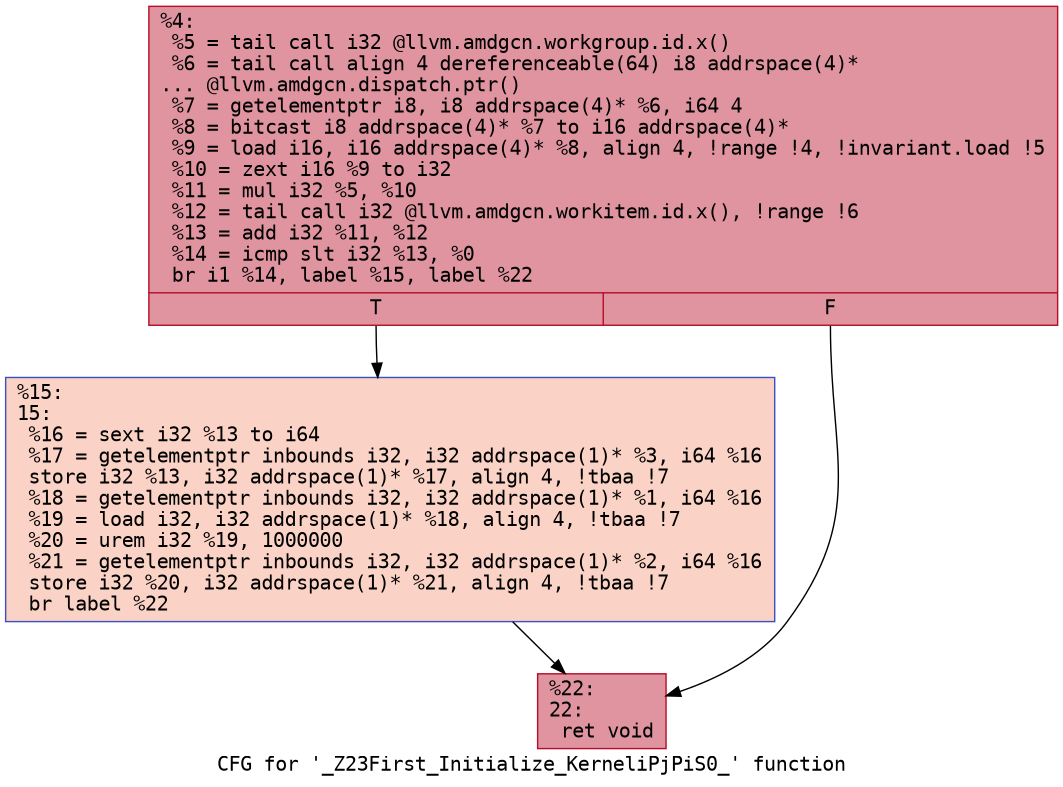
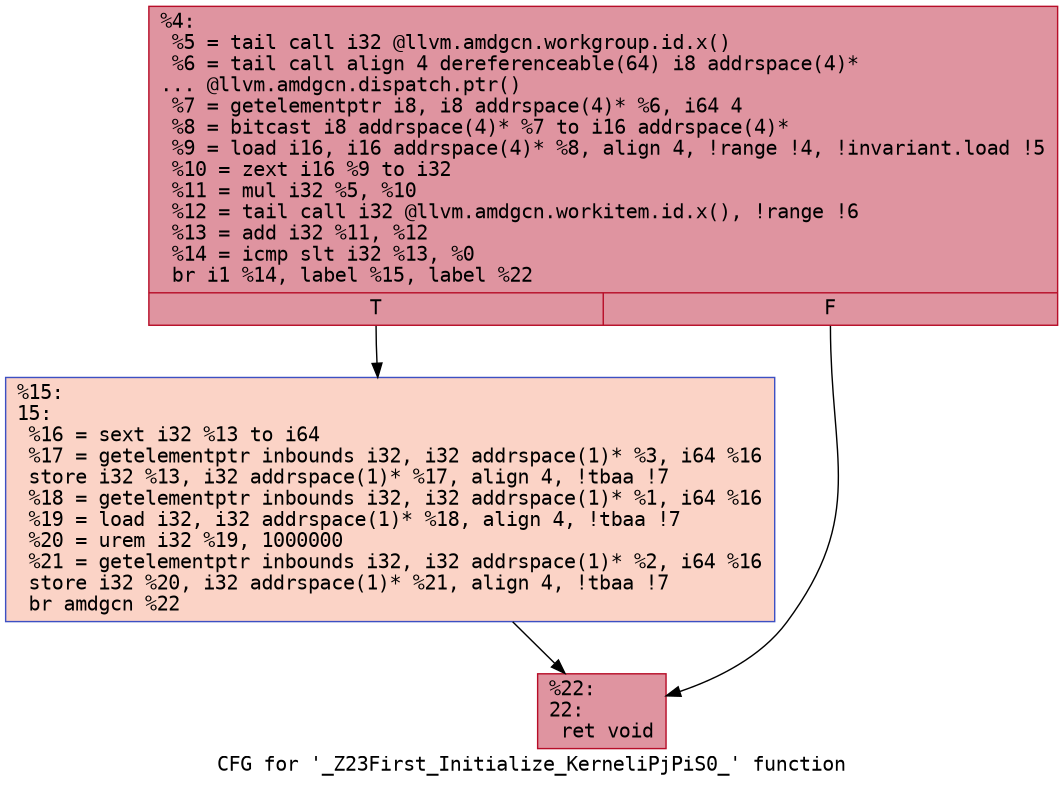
(93, 605) -> (99, 605)
